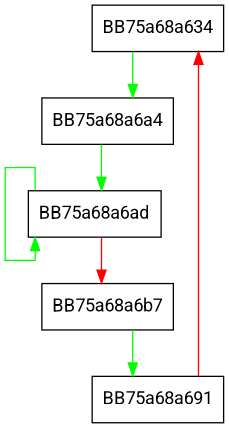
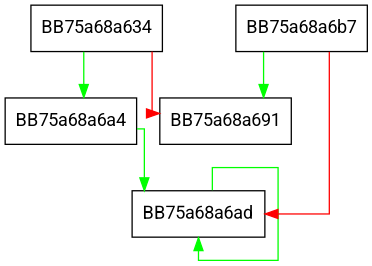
(198, 220) -> (152, 83)
(101, 254) -> (329, 159)
